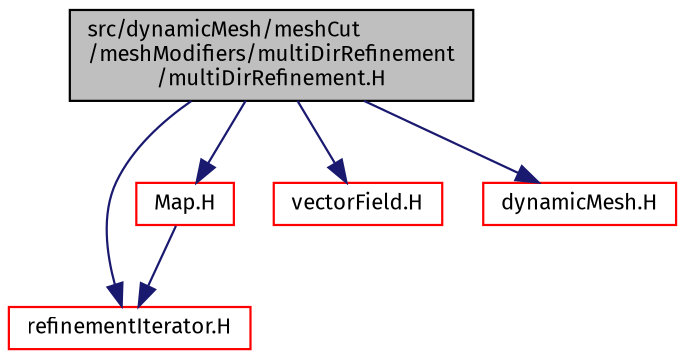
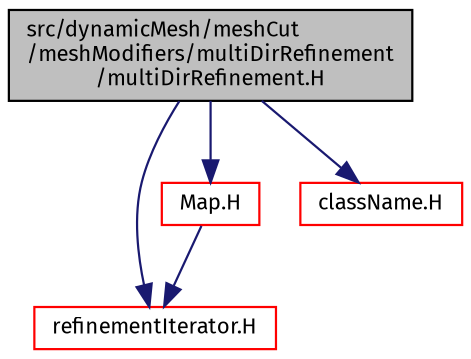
(358, 204) -> none
(580, 204) -> (381, 204)
